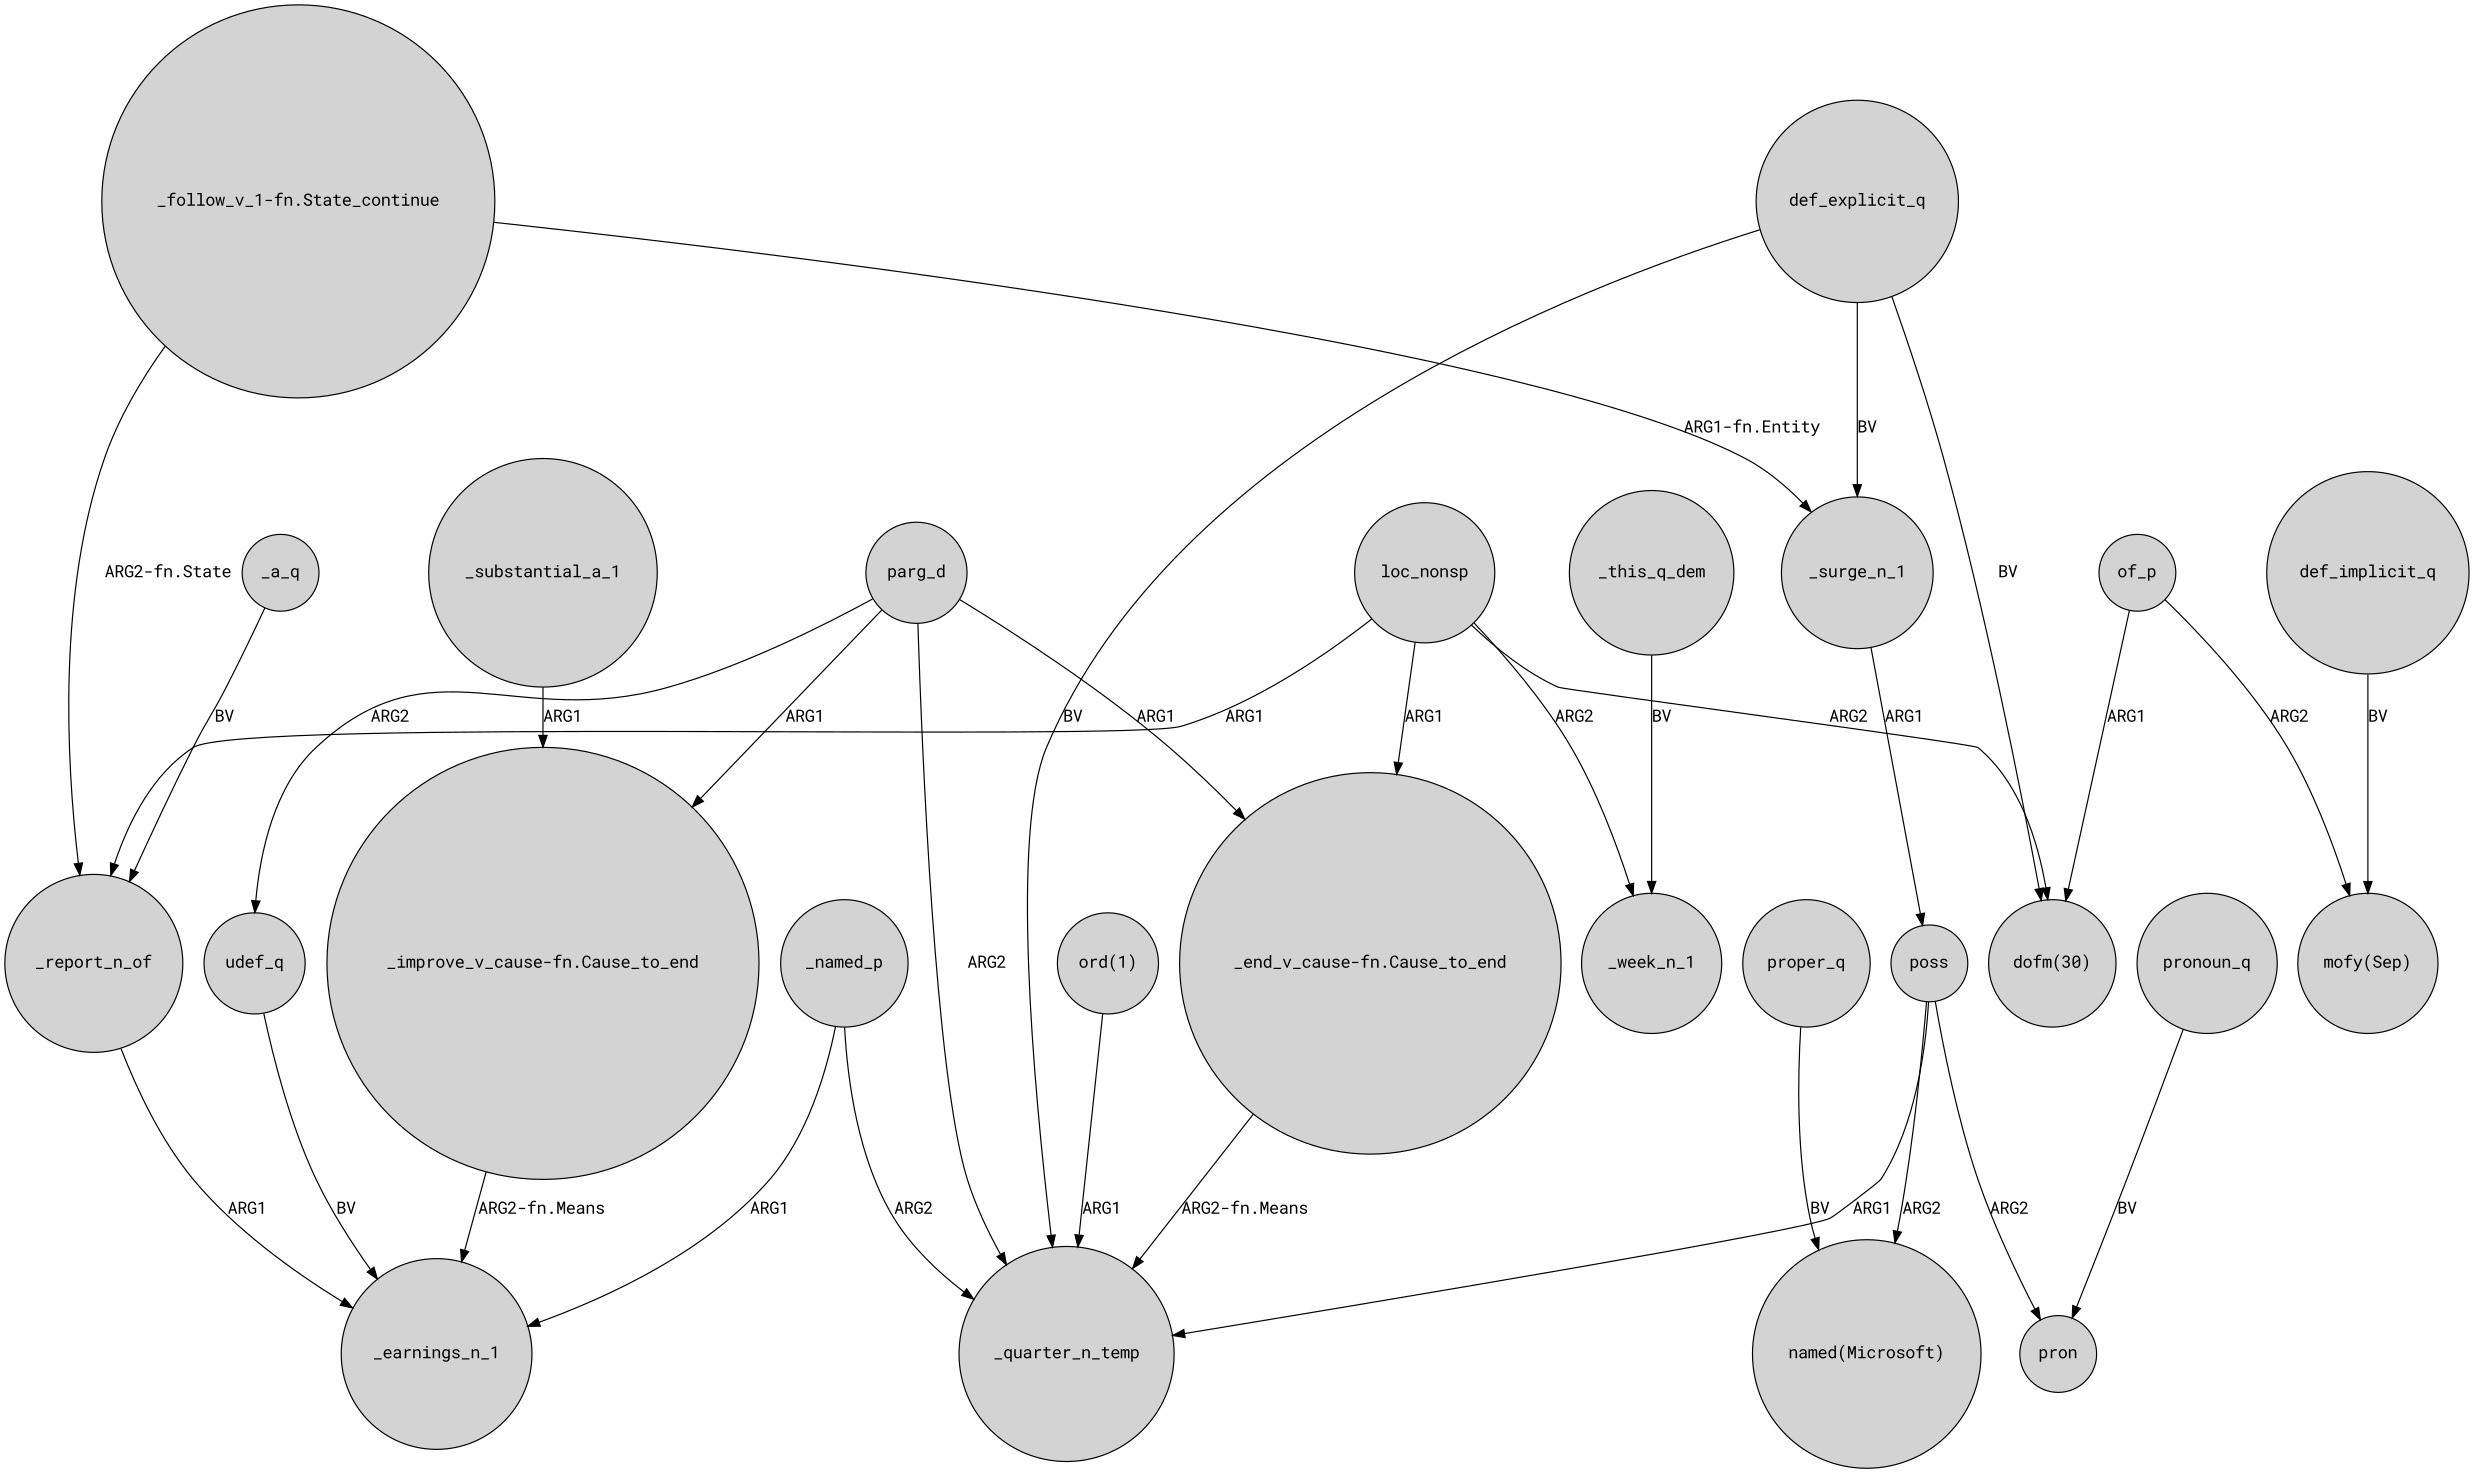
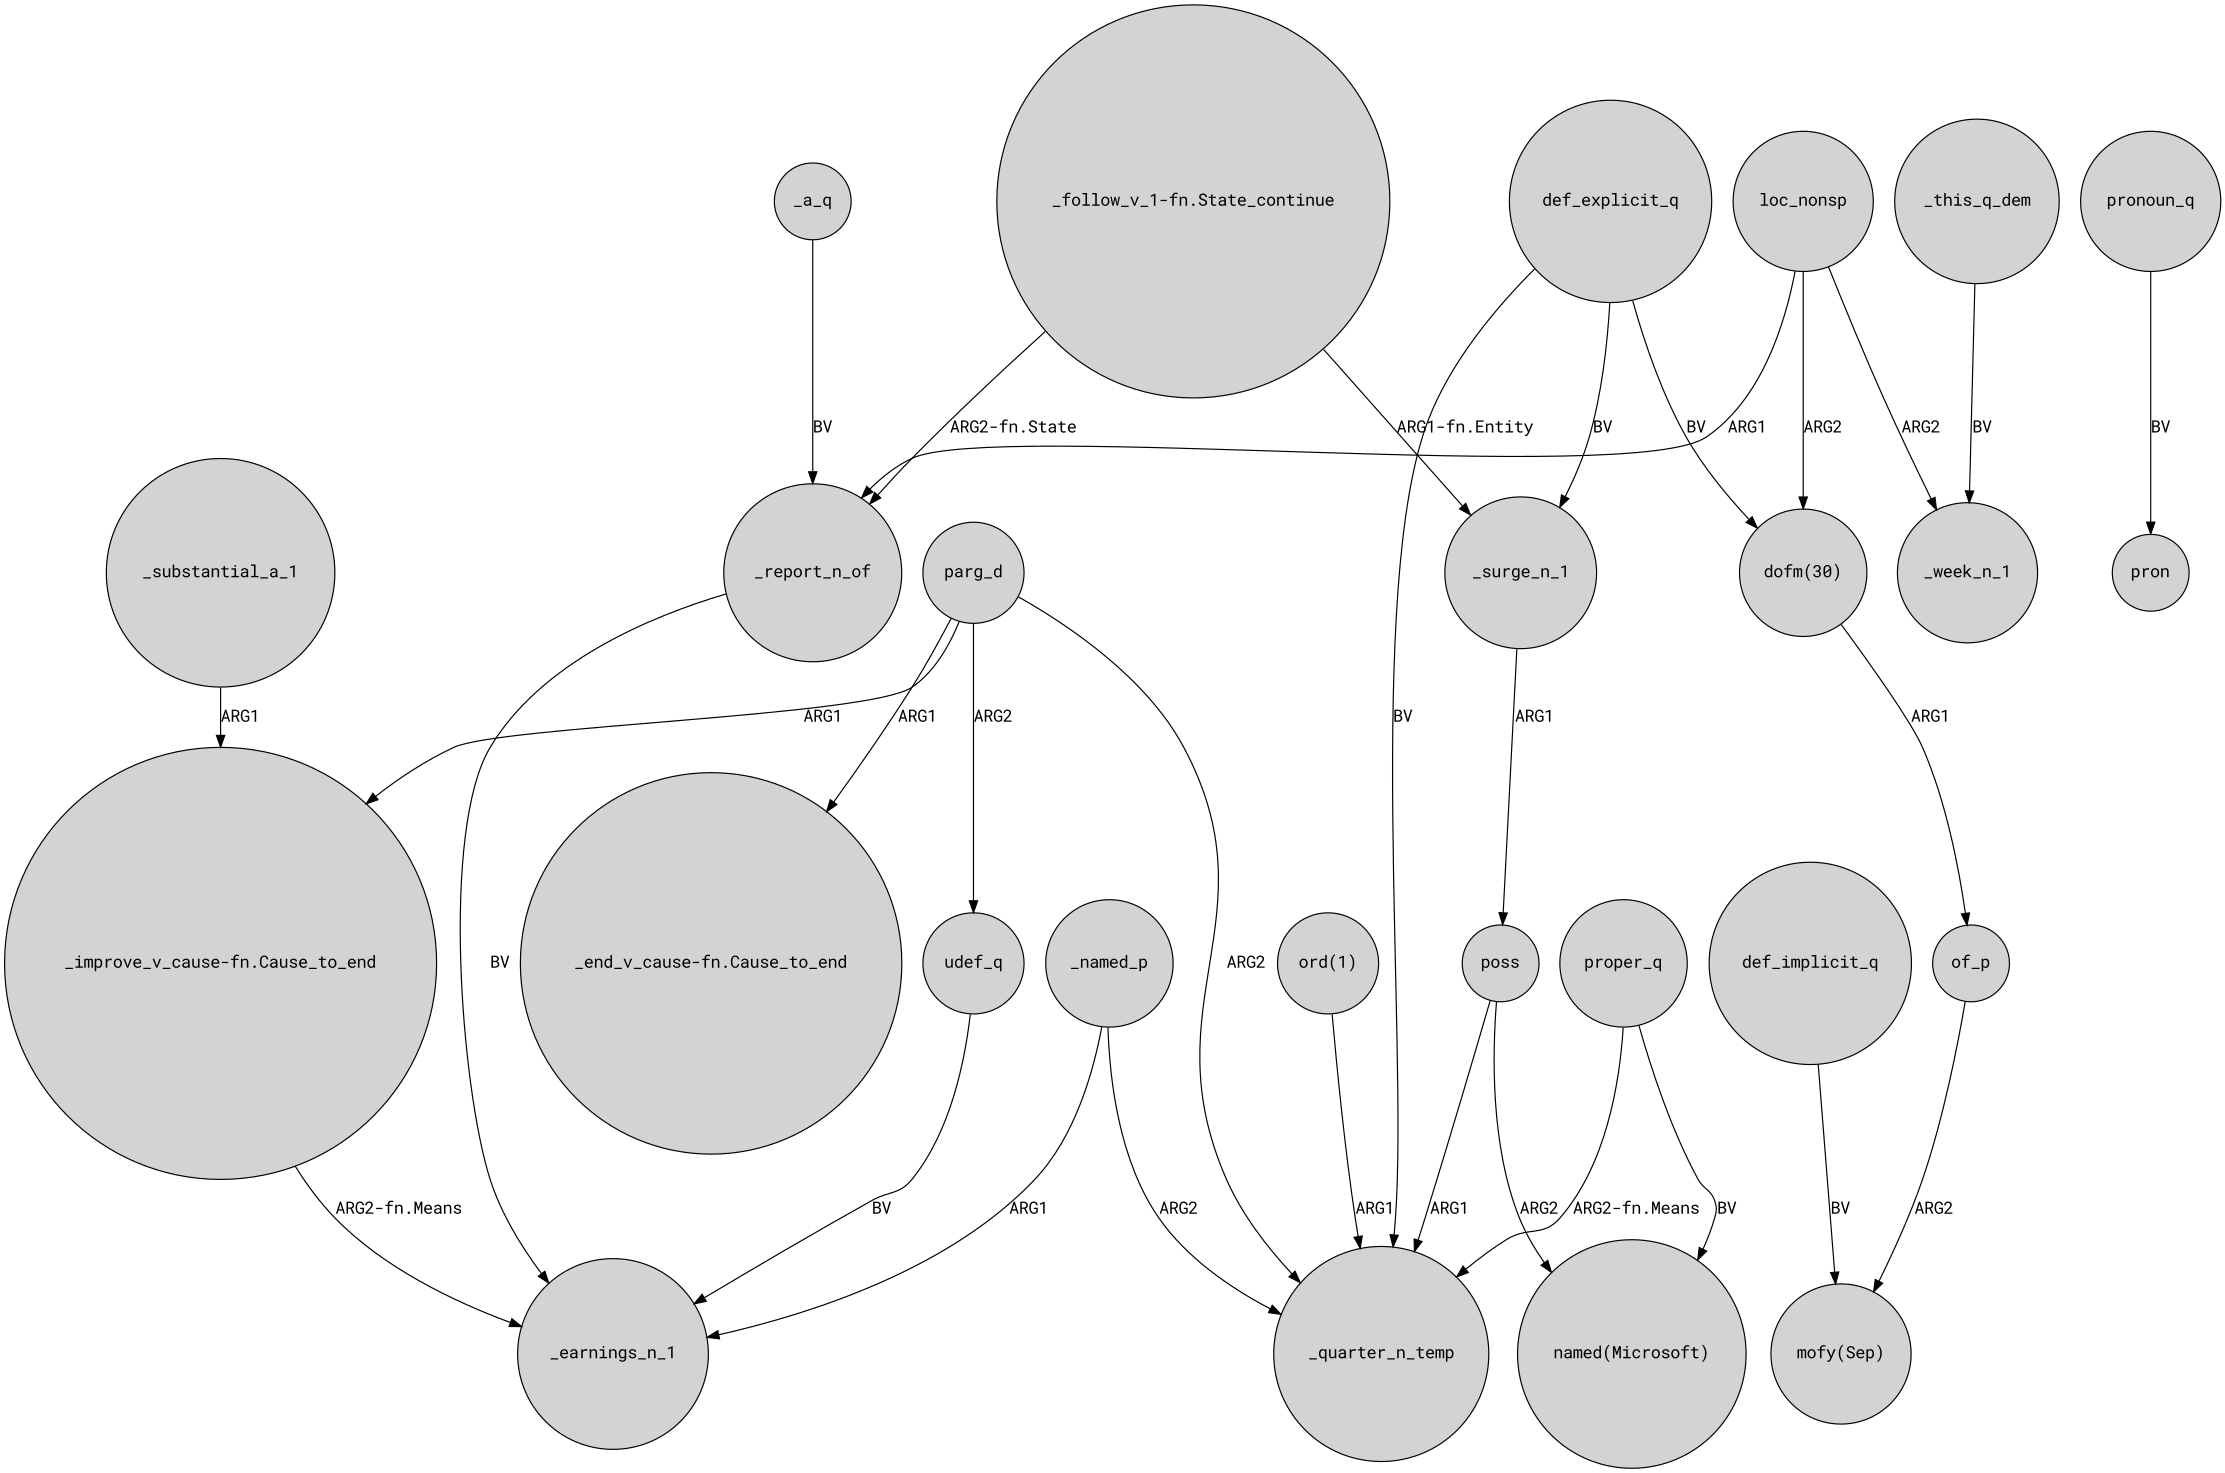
(1407, 702) -> none
(2099, 750) -> (1927, 759)
(1972, 1160) -> none
(1197, 1186) -> (1586, 1179)
(247, 1209) -> (500, 963)
